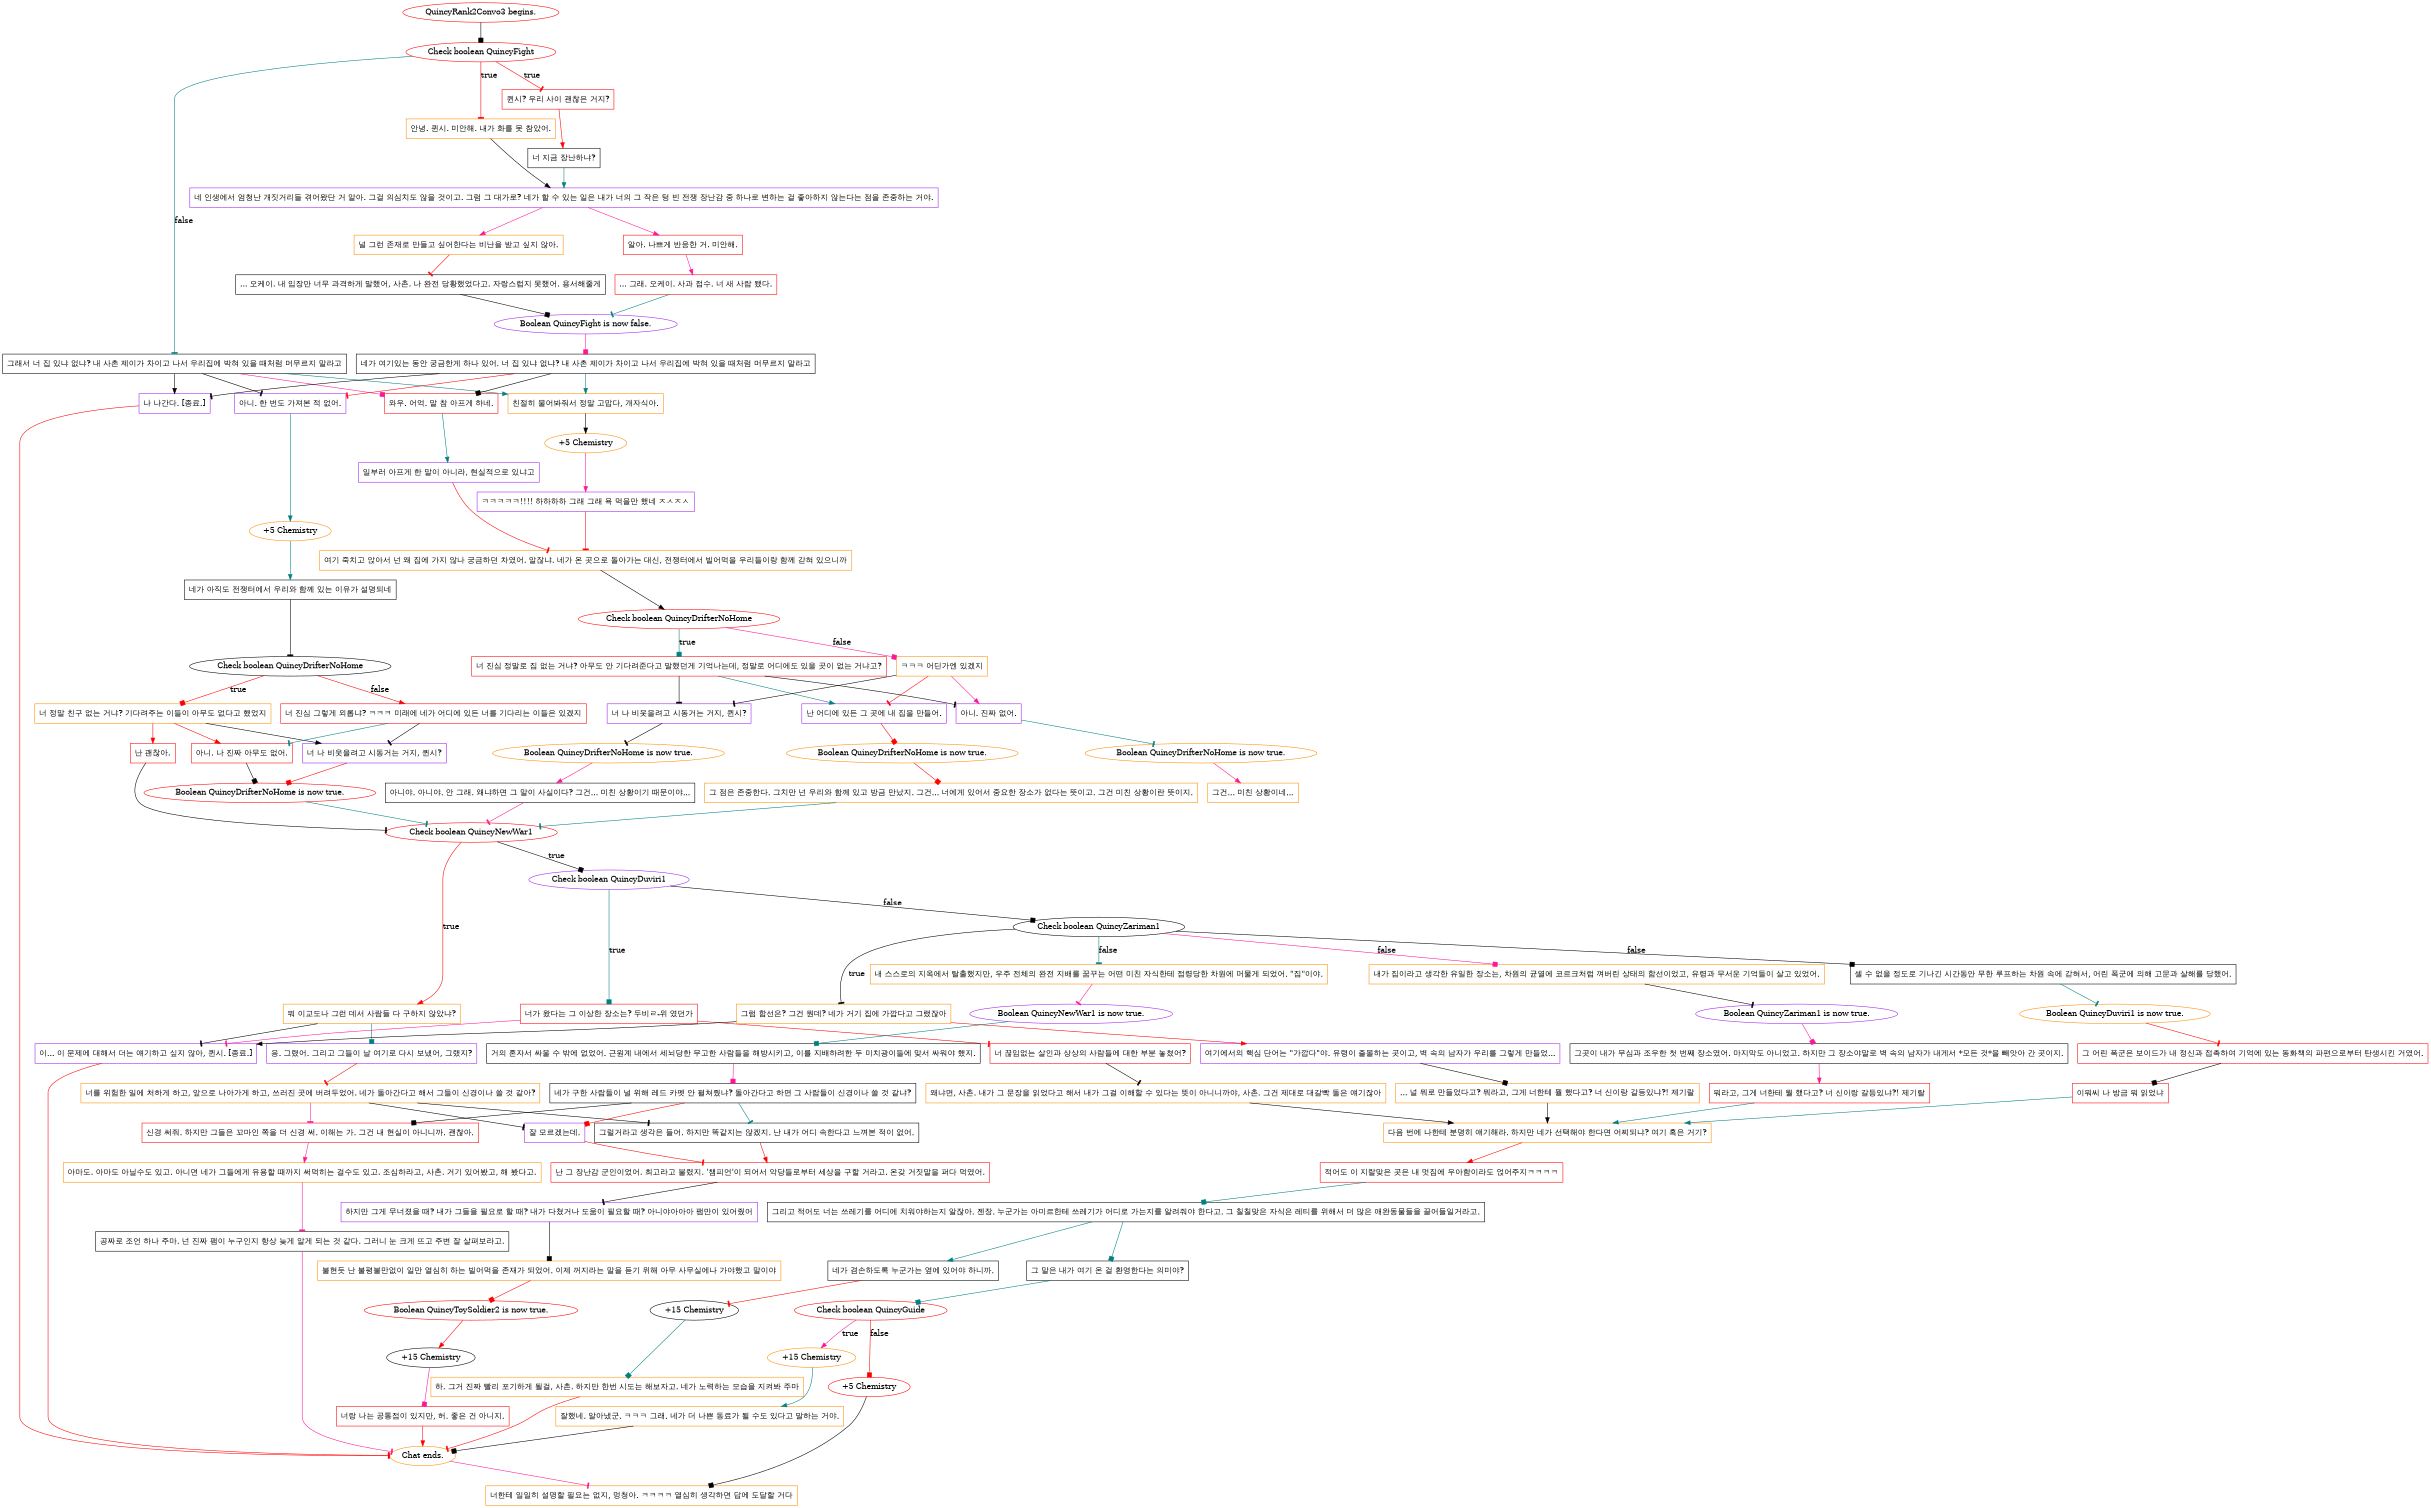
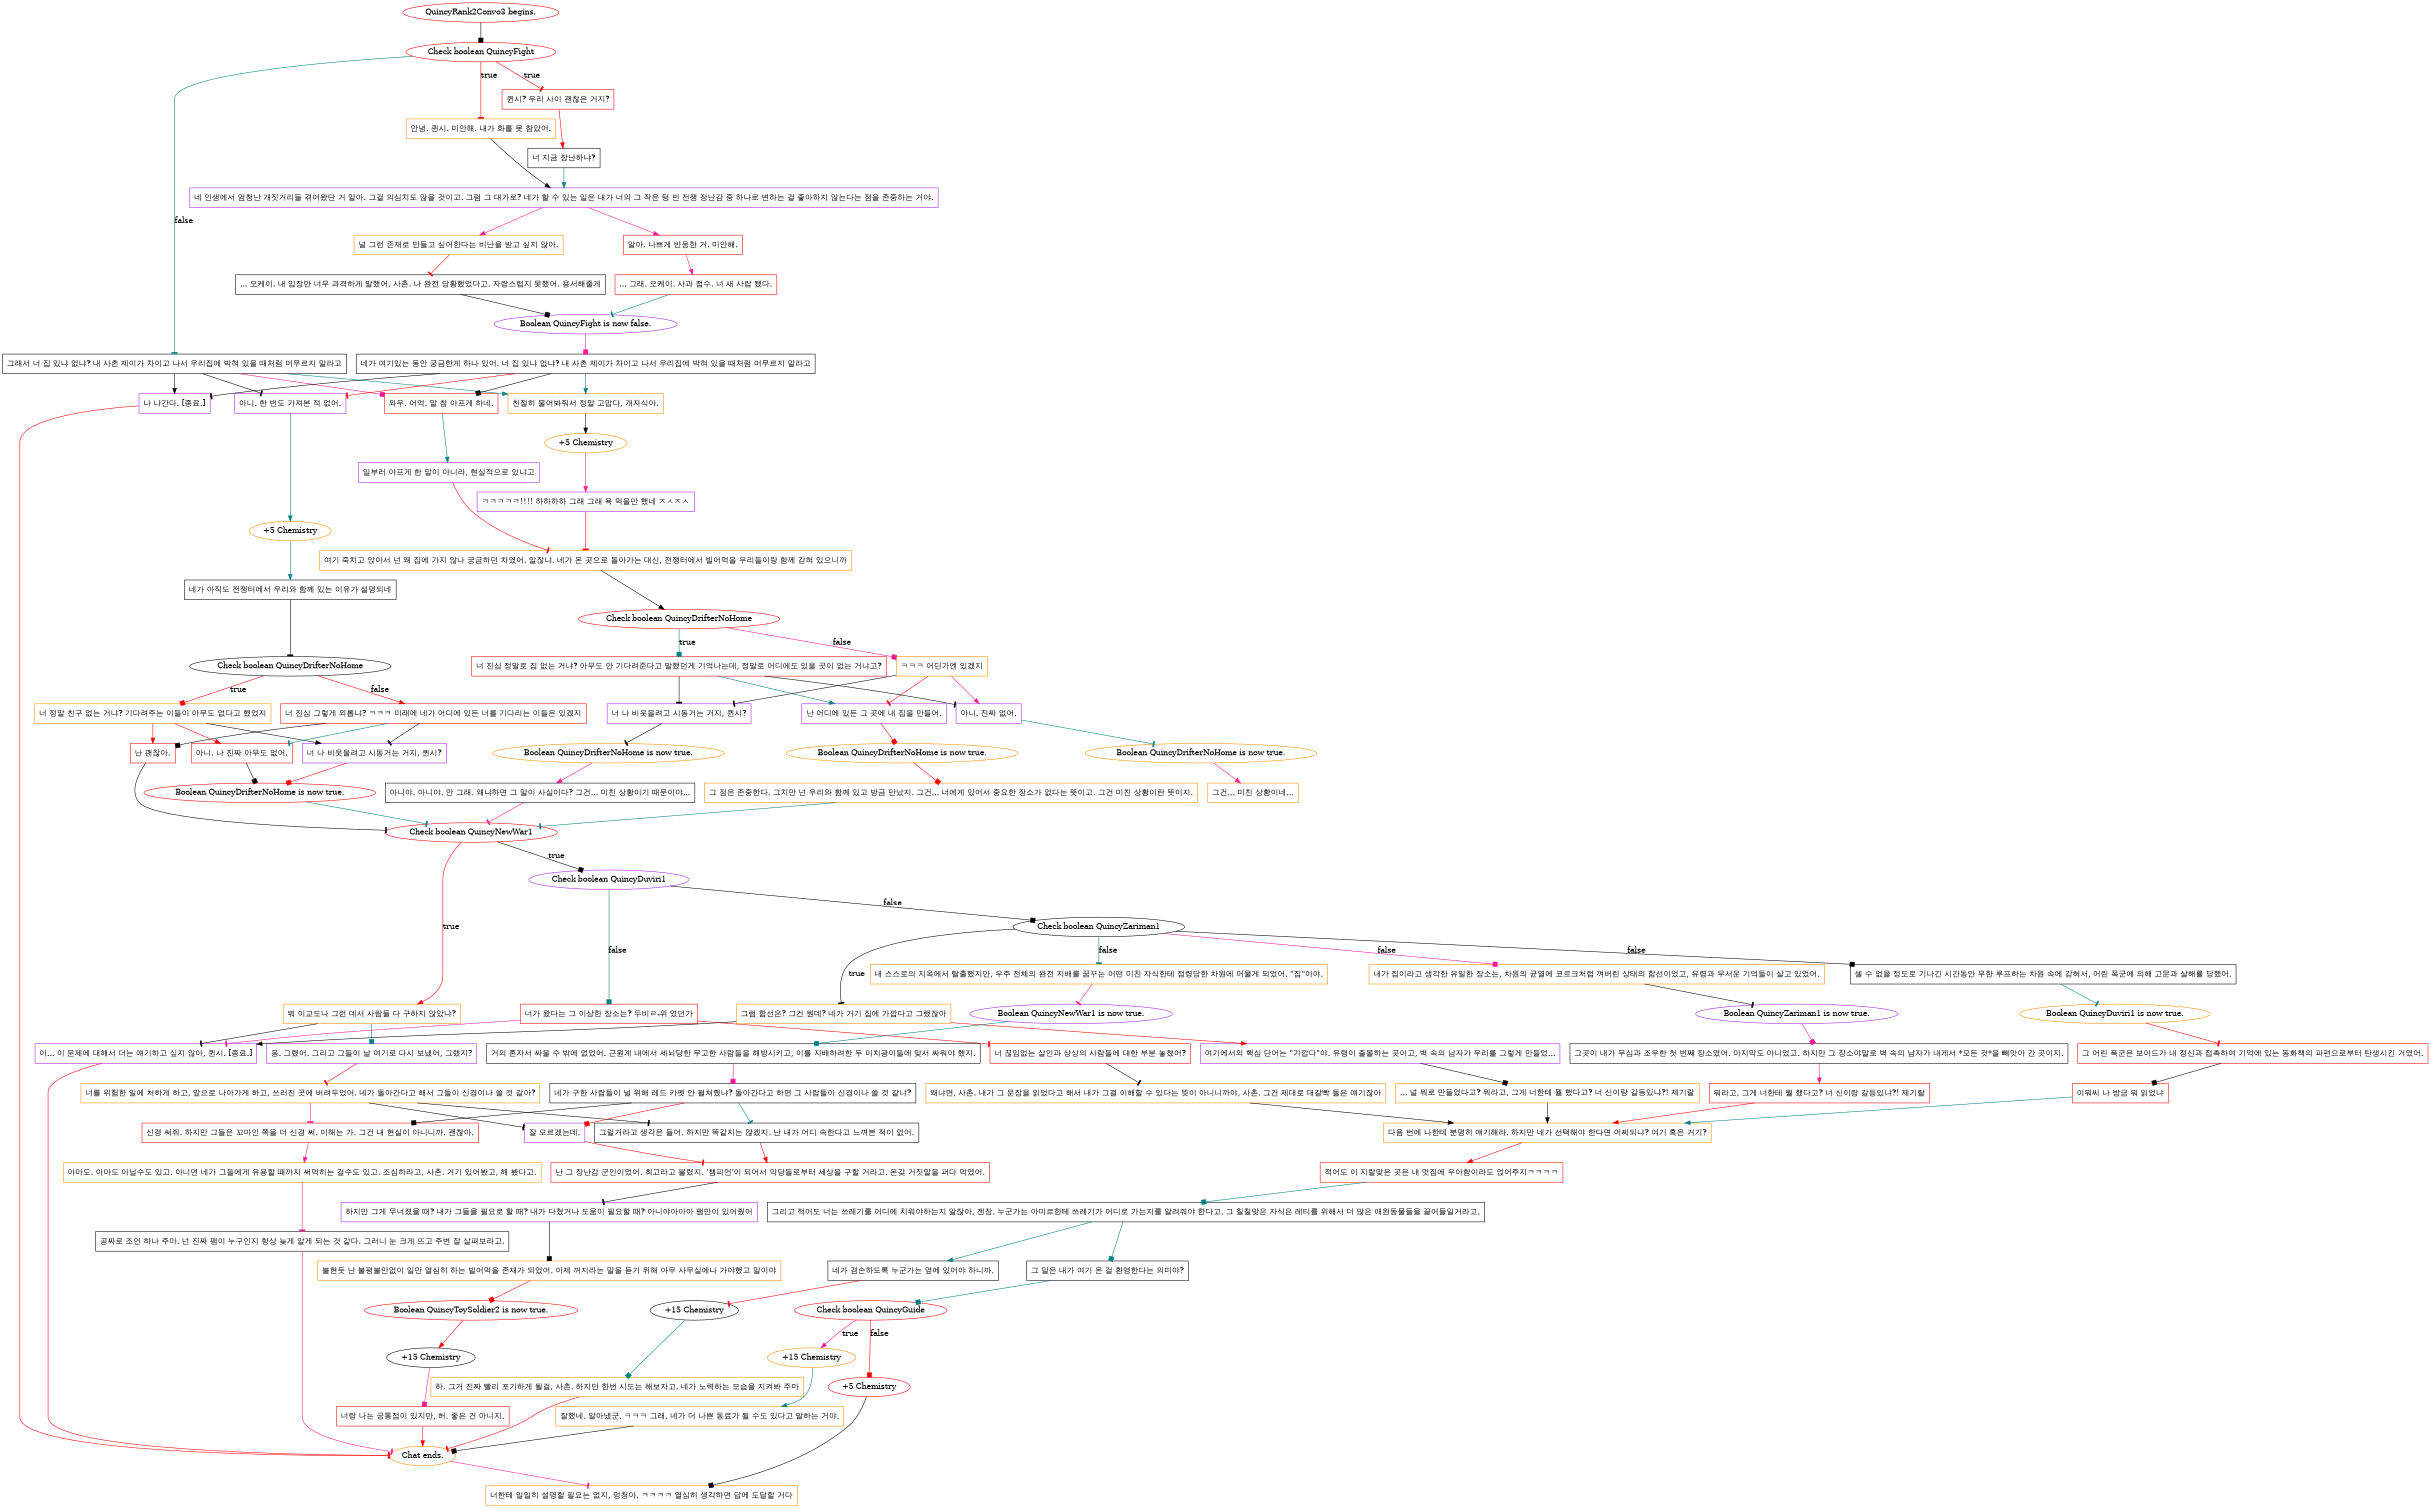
none -> (242, 734)
(617, 951) -> (617, 951)
(1686, 1113) -> (1686, 1113)
